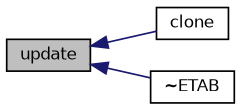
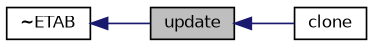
(129, 73) -> (129, 23)
